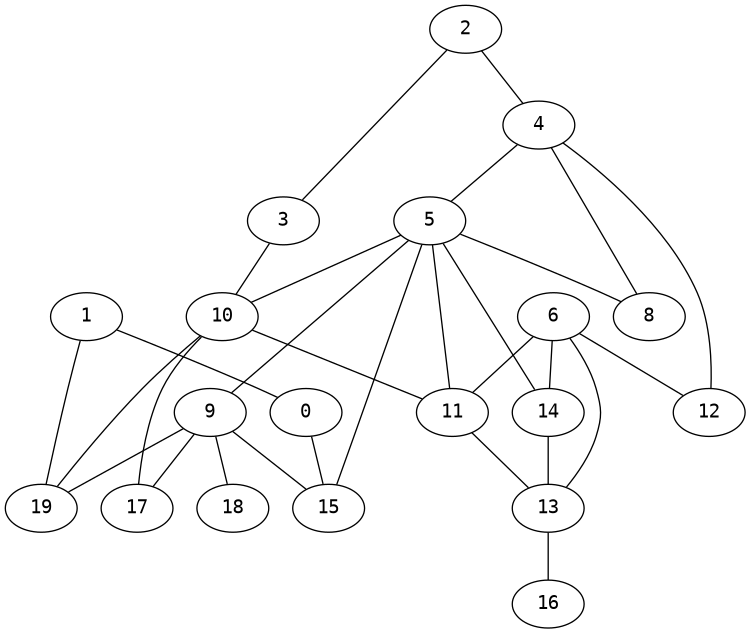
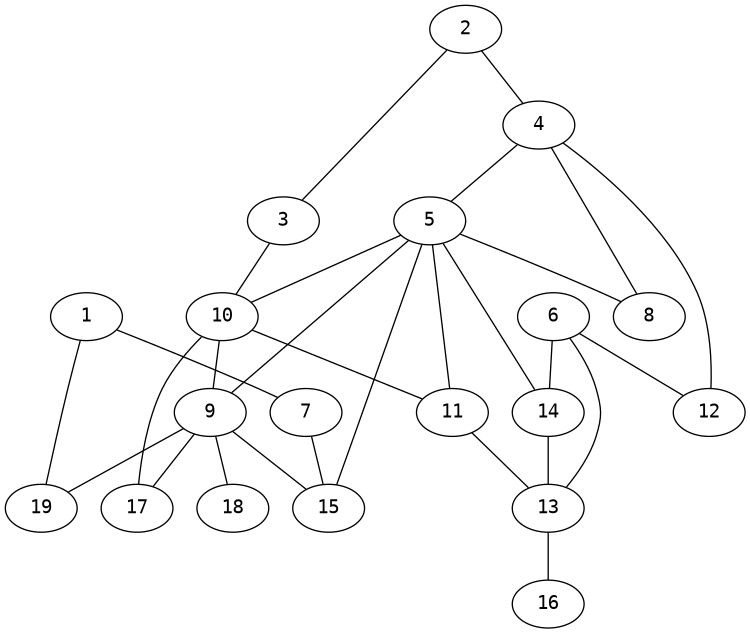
(503, 365) -> none
(125, 407) -> (217, 361)
(306, 412) -> (306, 412)
